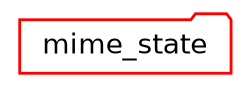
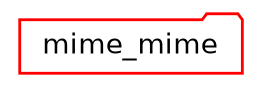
(125, 46) -> (131, 46)
